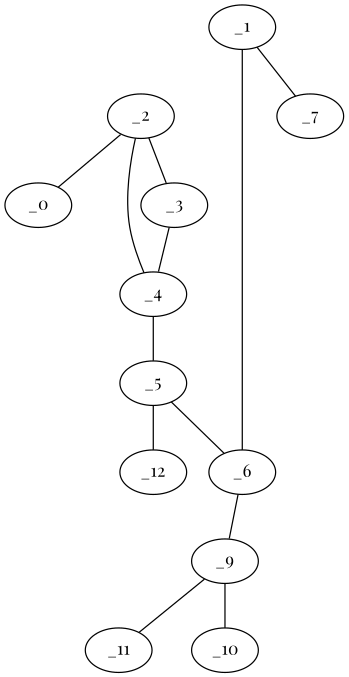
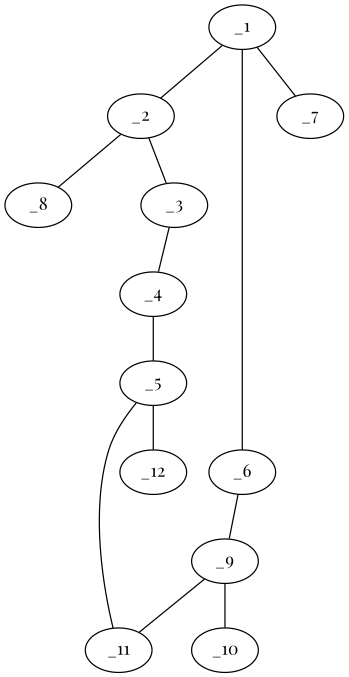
(38, 205) -> (38, 205)
(128, 206) -> (191, 72)
(198, 428) -> (100, 512)
